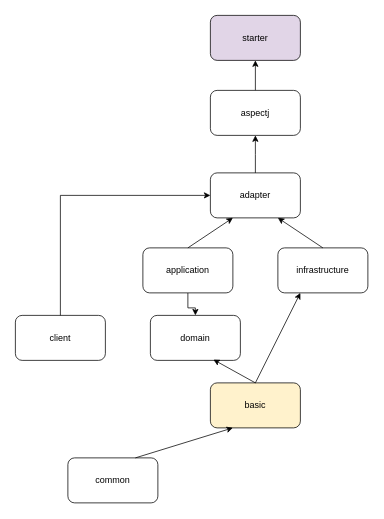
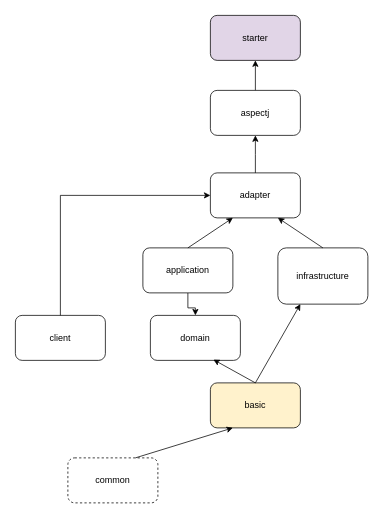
(323, 270) -> (323, 276)
(113, 480) -> (113, 480)
